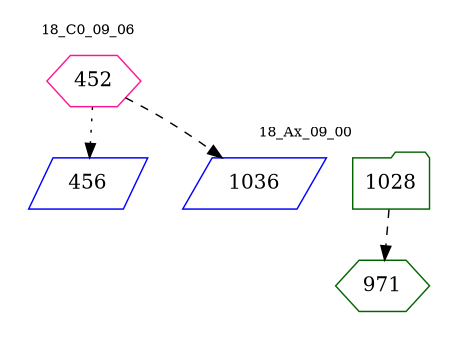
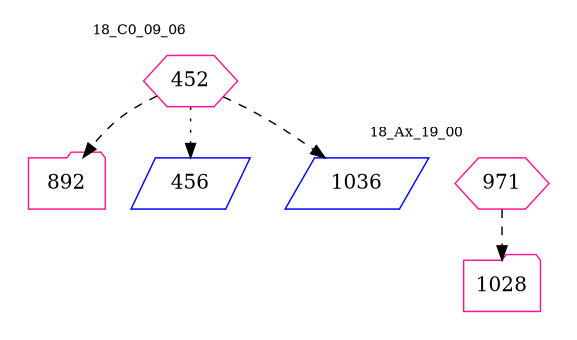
(306, 133) -> (417, 133)
none -> (67, 183)
(391, 183) -> (502, 286)
(387, 228) -> (502, 228)
(383, 286) -> (502, 183)
